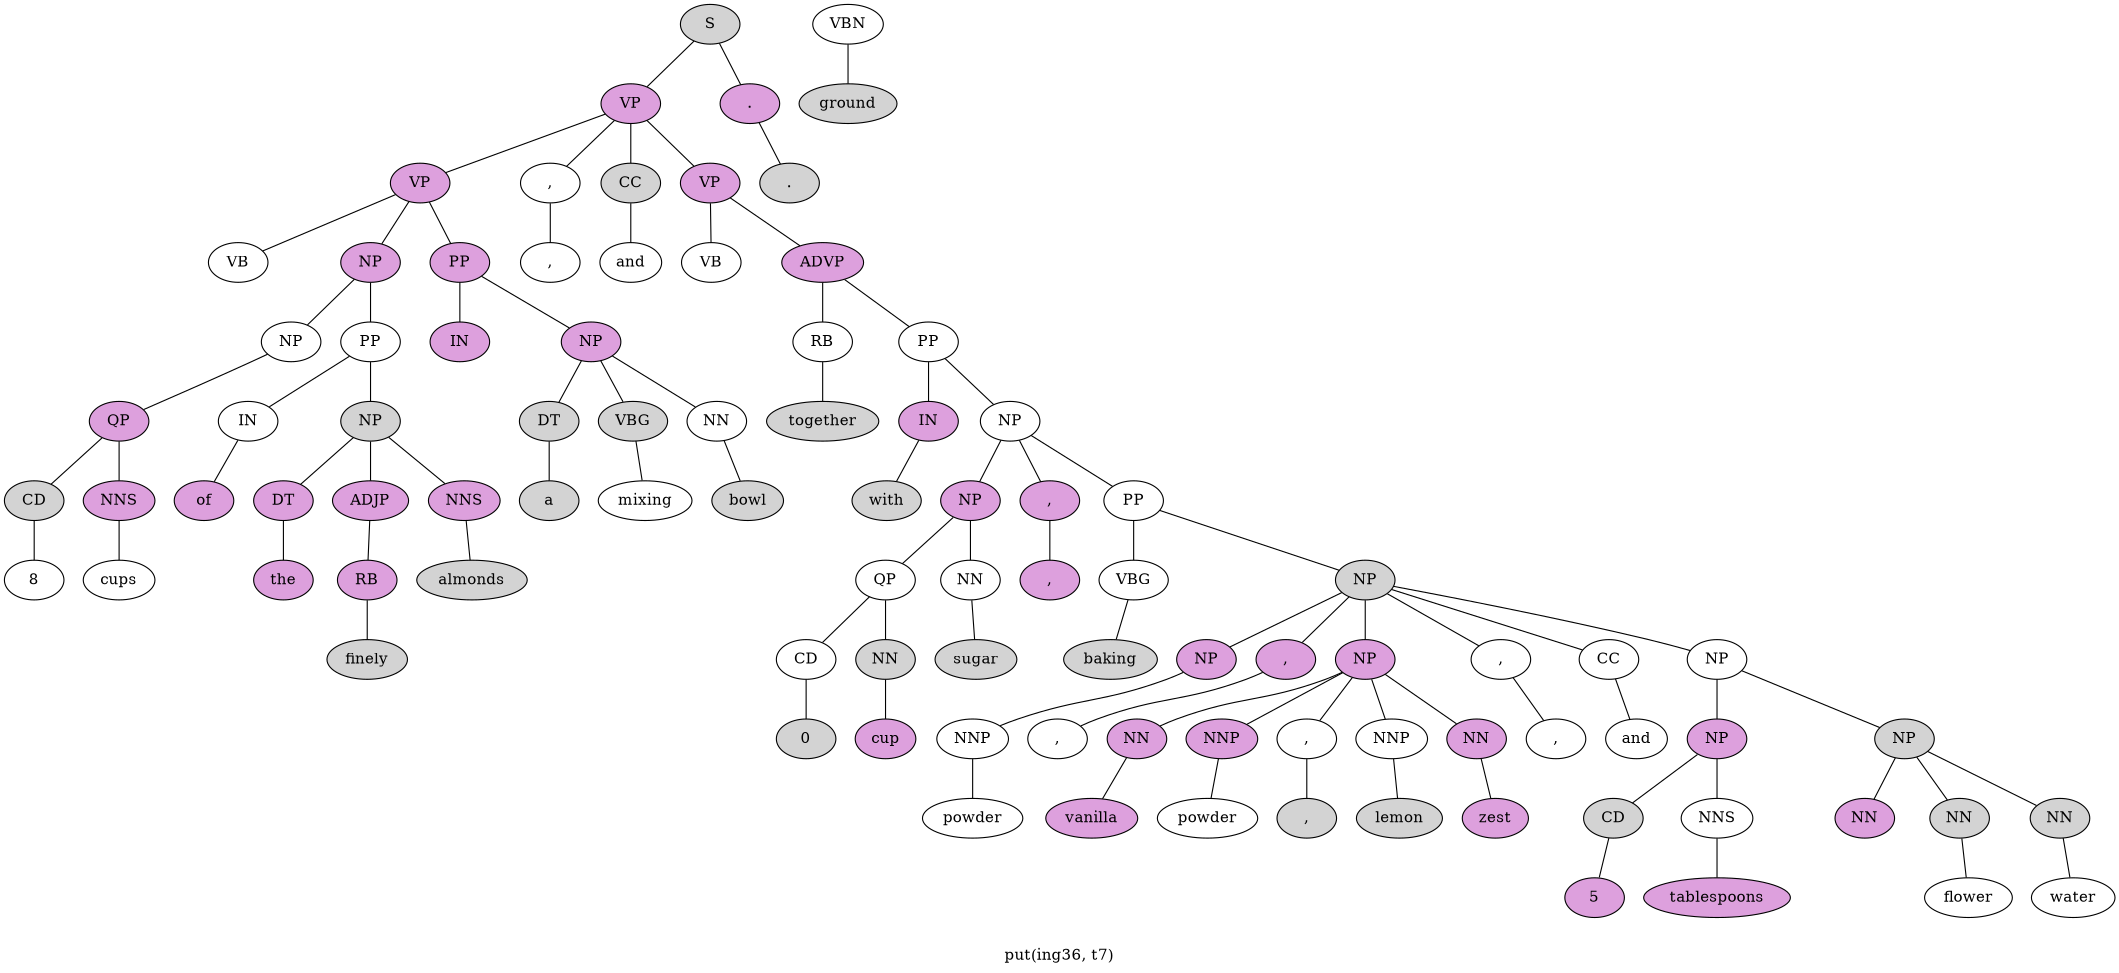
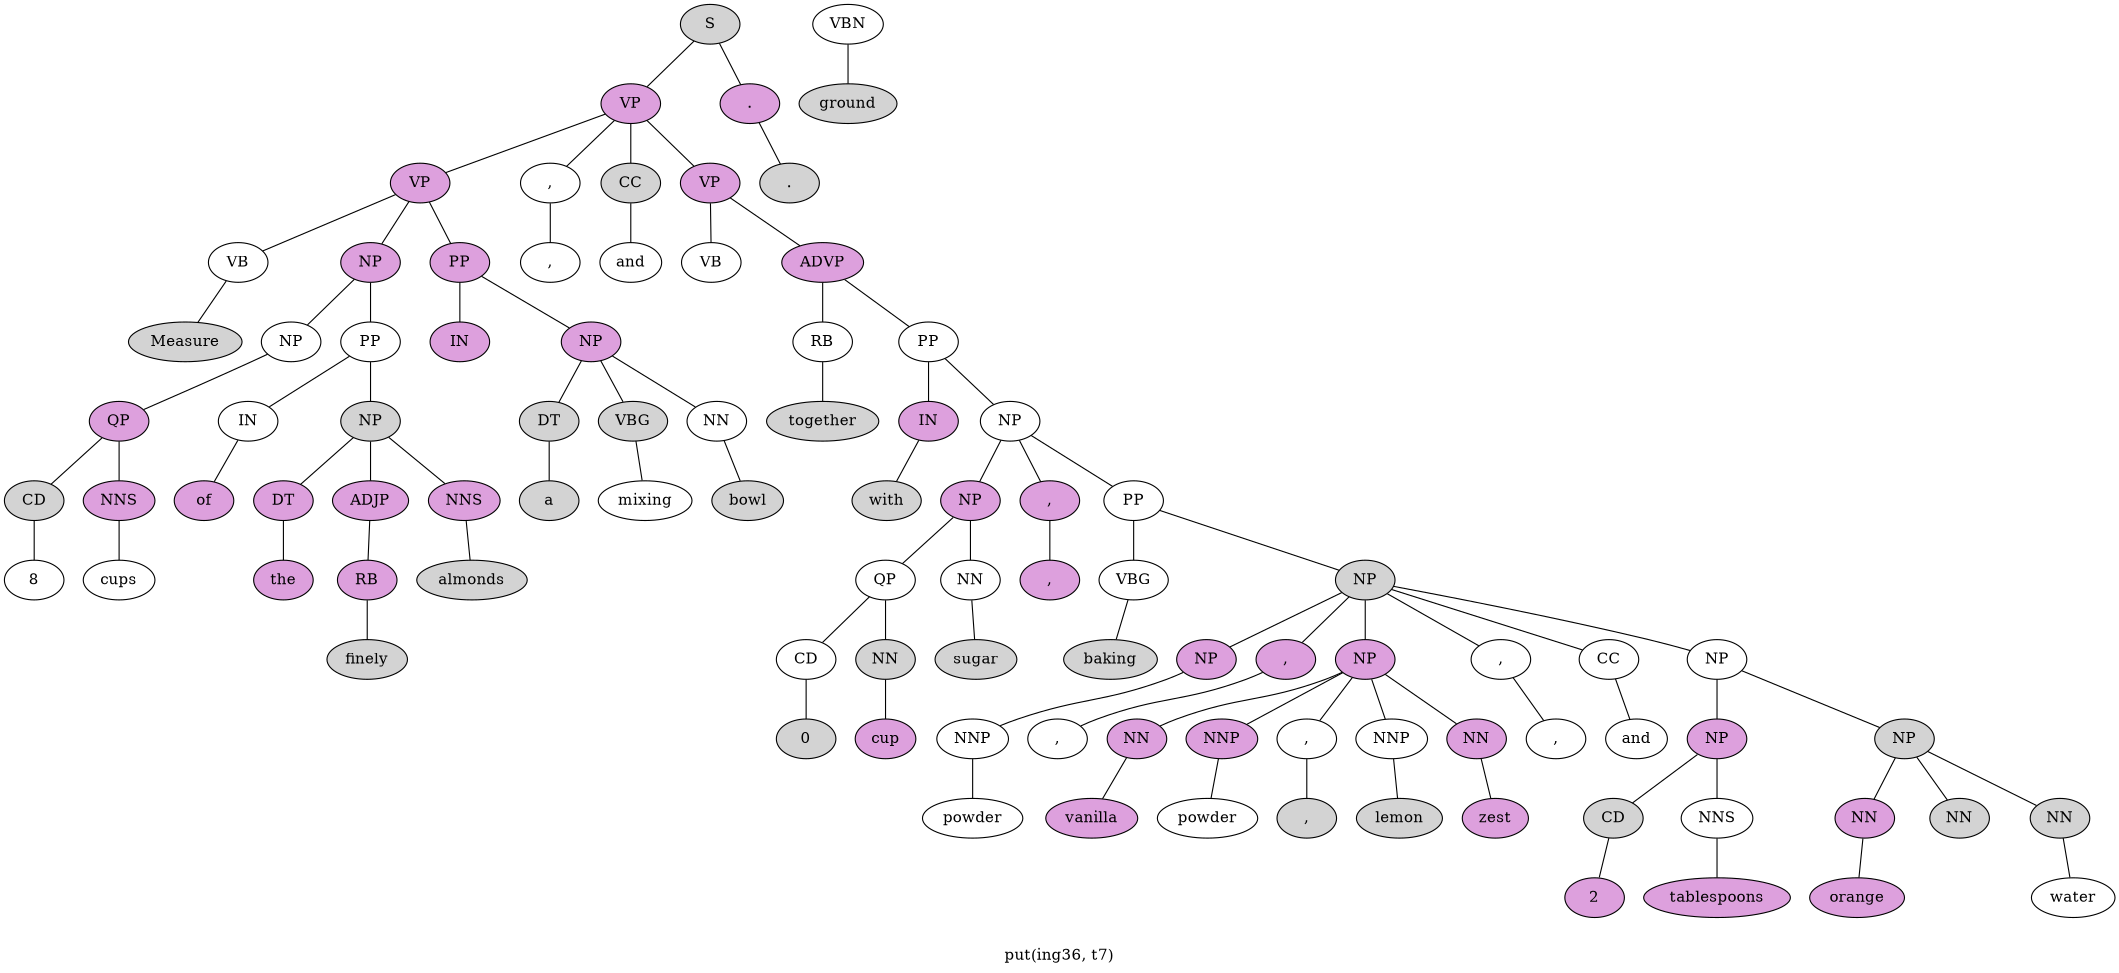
none -> (185, 342)
(1595, 898) -> (1595, 898)
none -> (1857, 898)
(1968, 898) -> none
